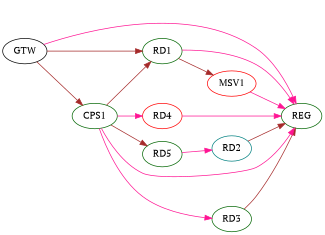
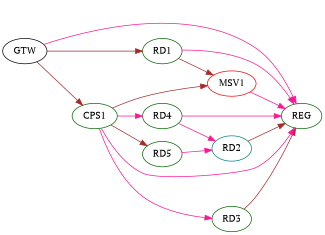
(126, 86) -> (156, 94)
(162, 116) -> (162, 116)
none -> (194, 131)
